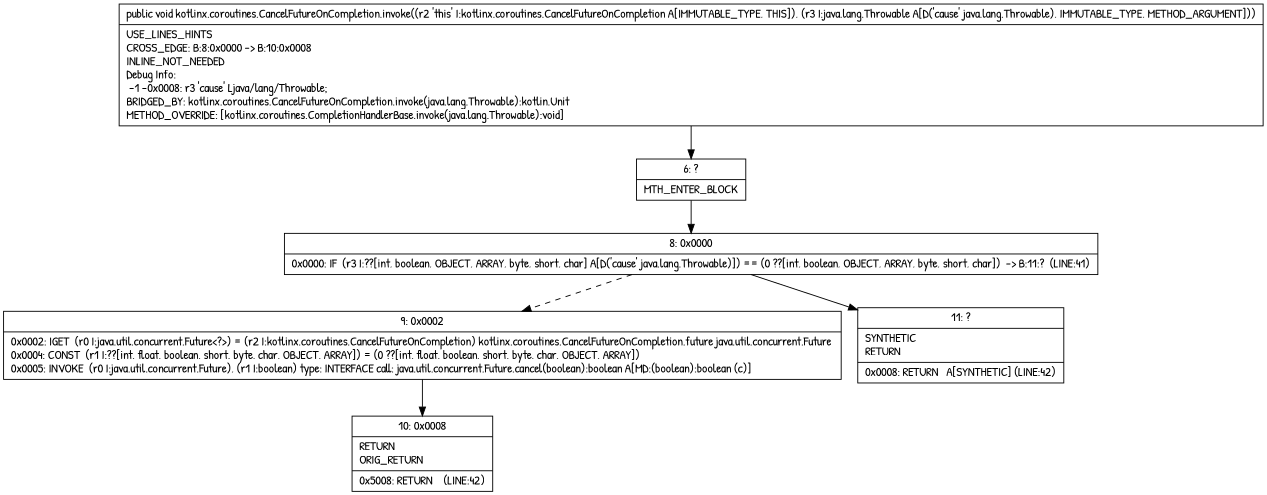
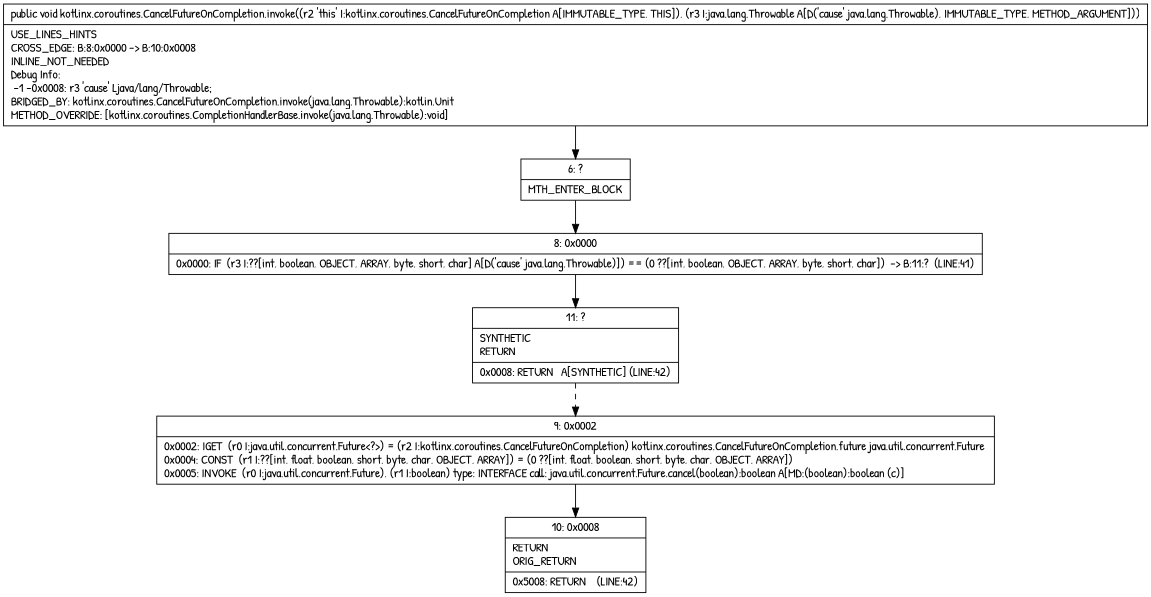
(581, 291) -> (576, 395)
